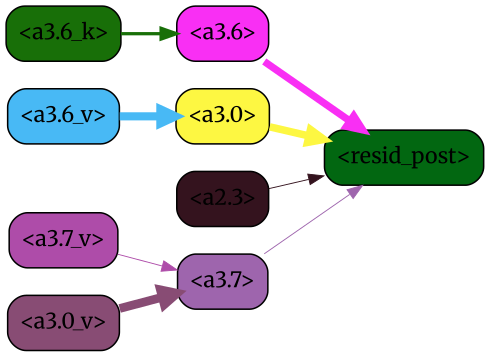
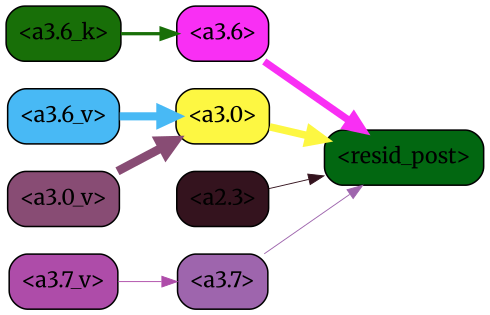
(141, 303) -> (140, 159)
